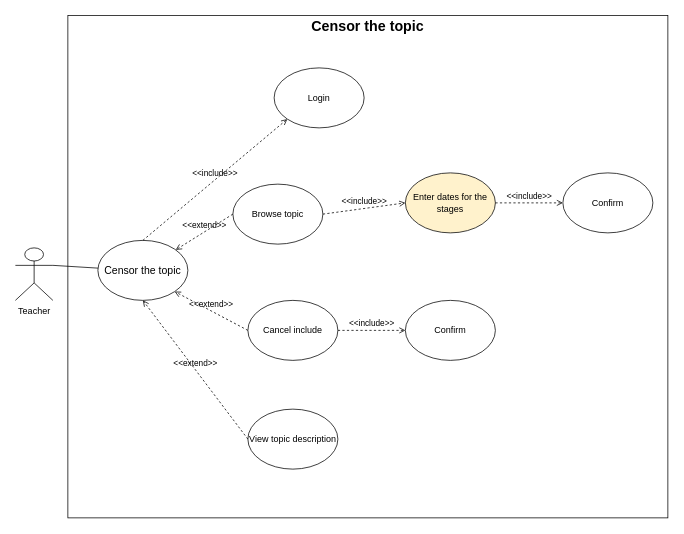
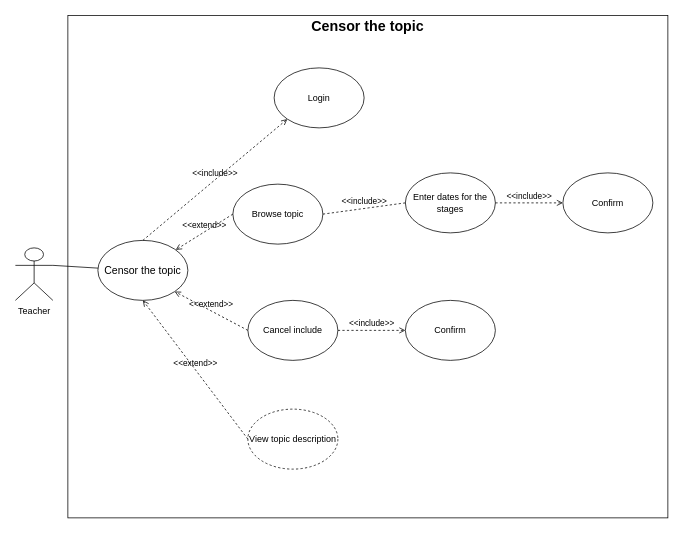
(450, 203) -> (450, 203)
(401, 204) -> (401, 203)
(293, 439) -> (293, 439)
